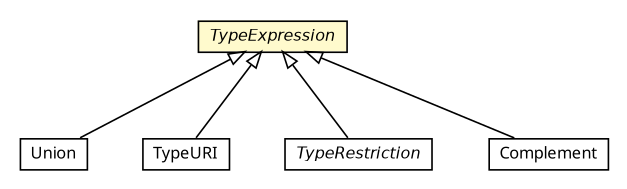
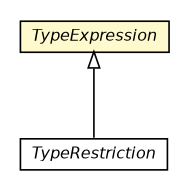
(53, 154) -> none
(185, 154) -> none
(548, 154) -> none
